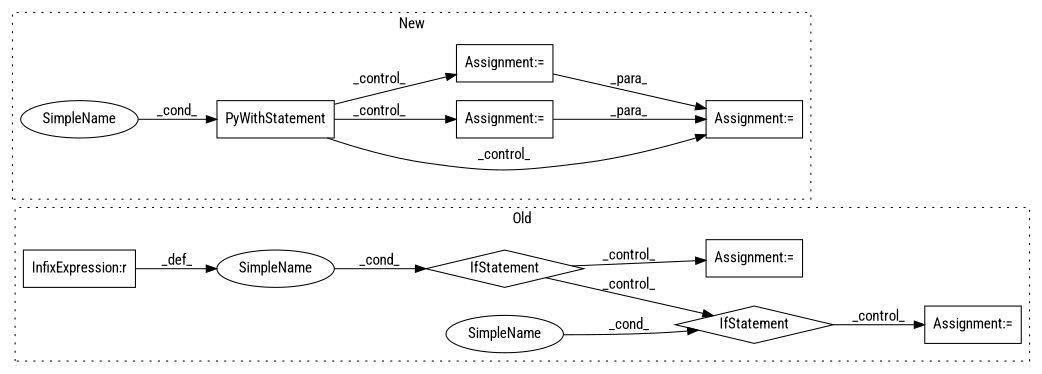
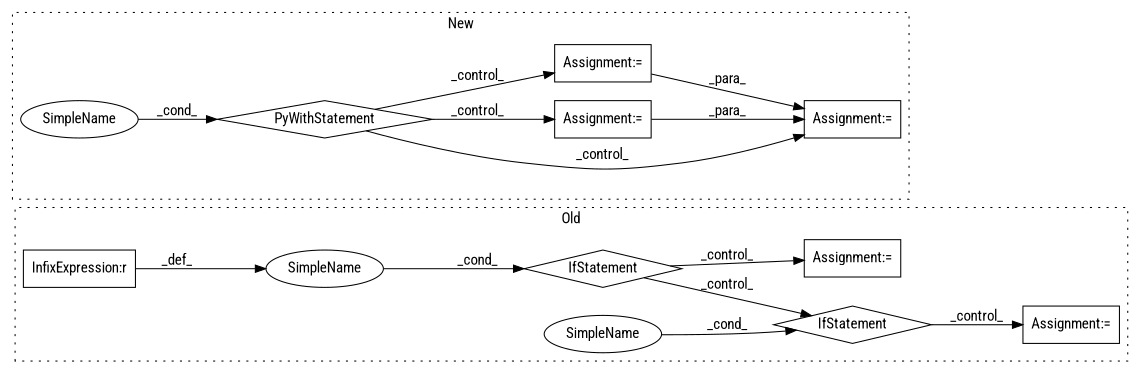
(276, 119) -> (325, 119)
